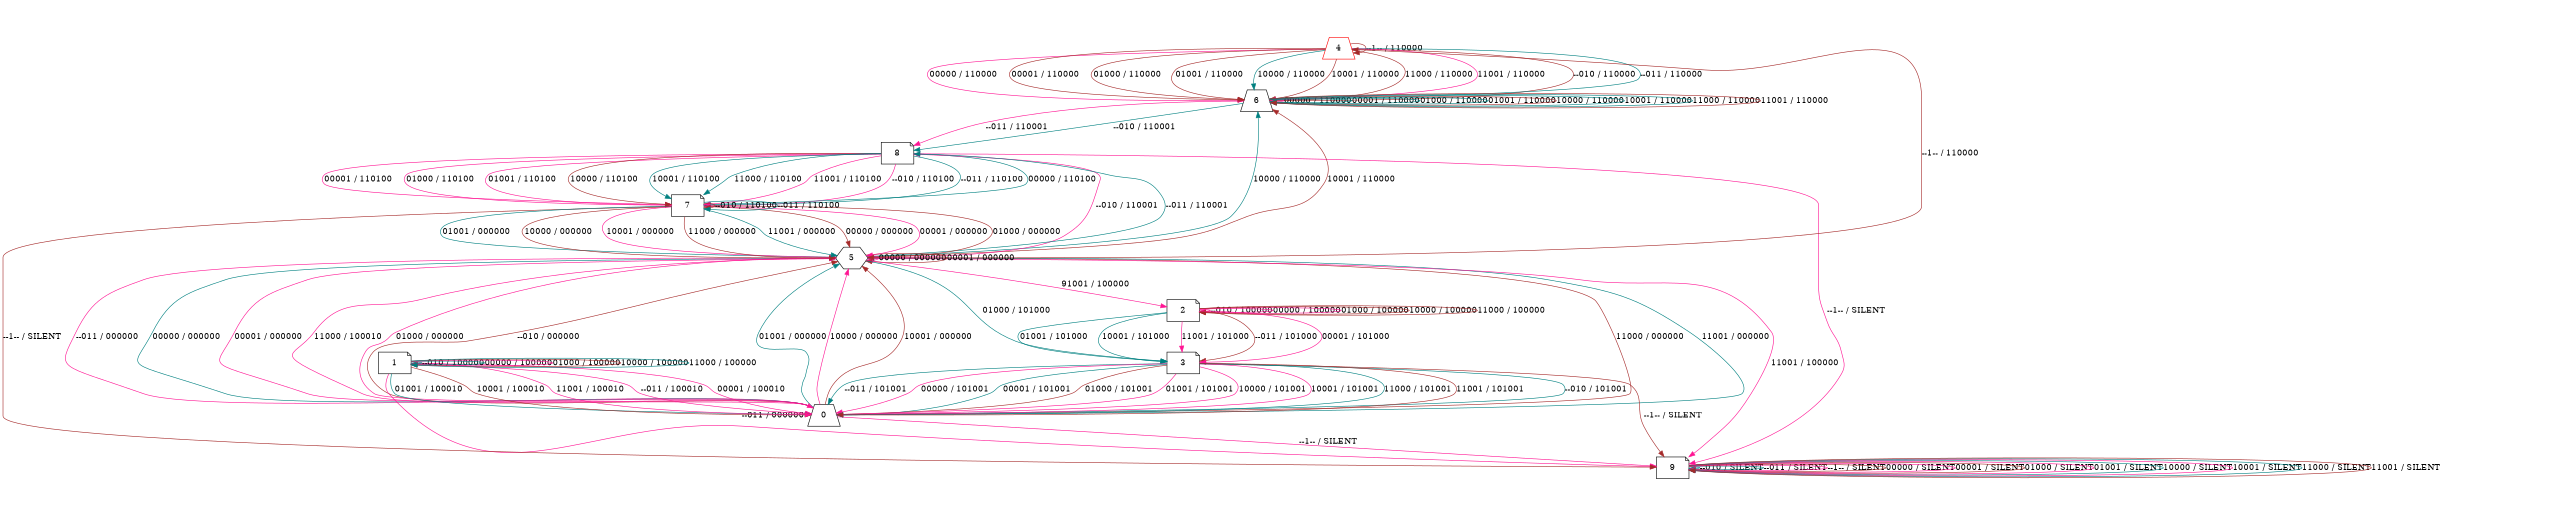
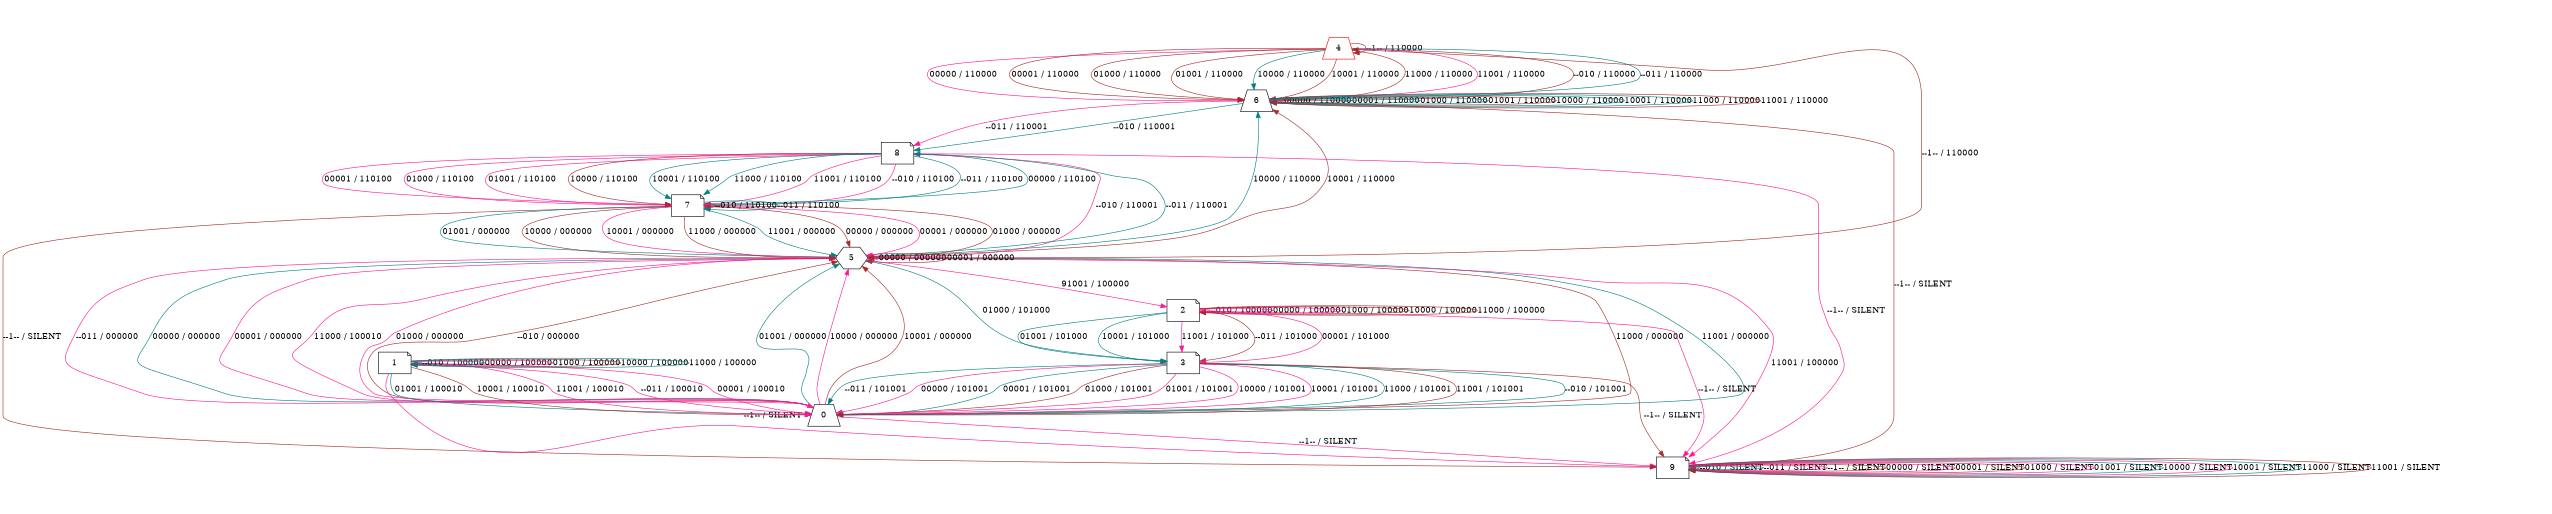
none -> (1822, 133)
none -> (1502, 318)
(773, 415) -> (773, 415)
